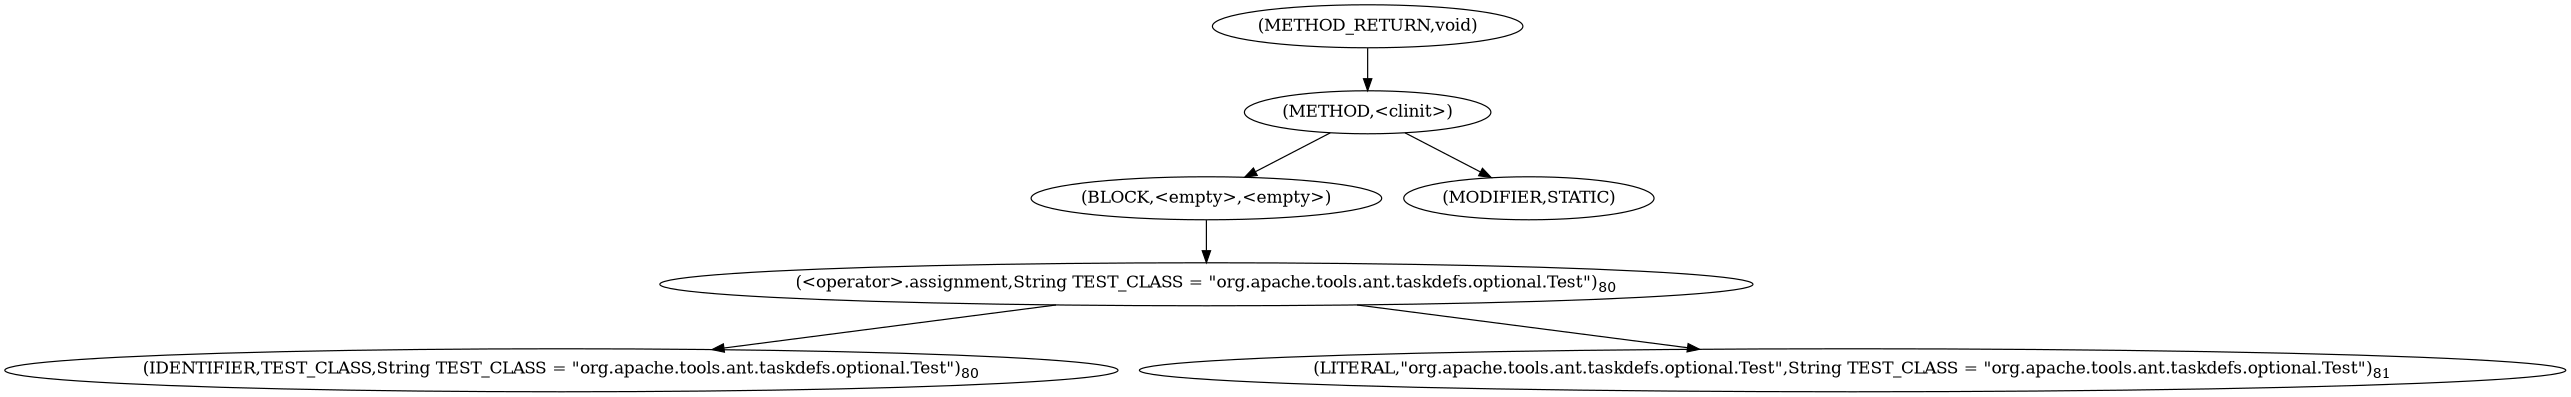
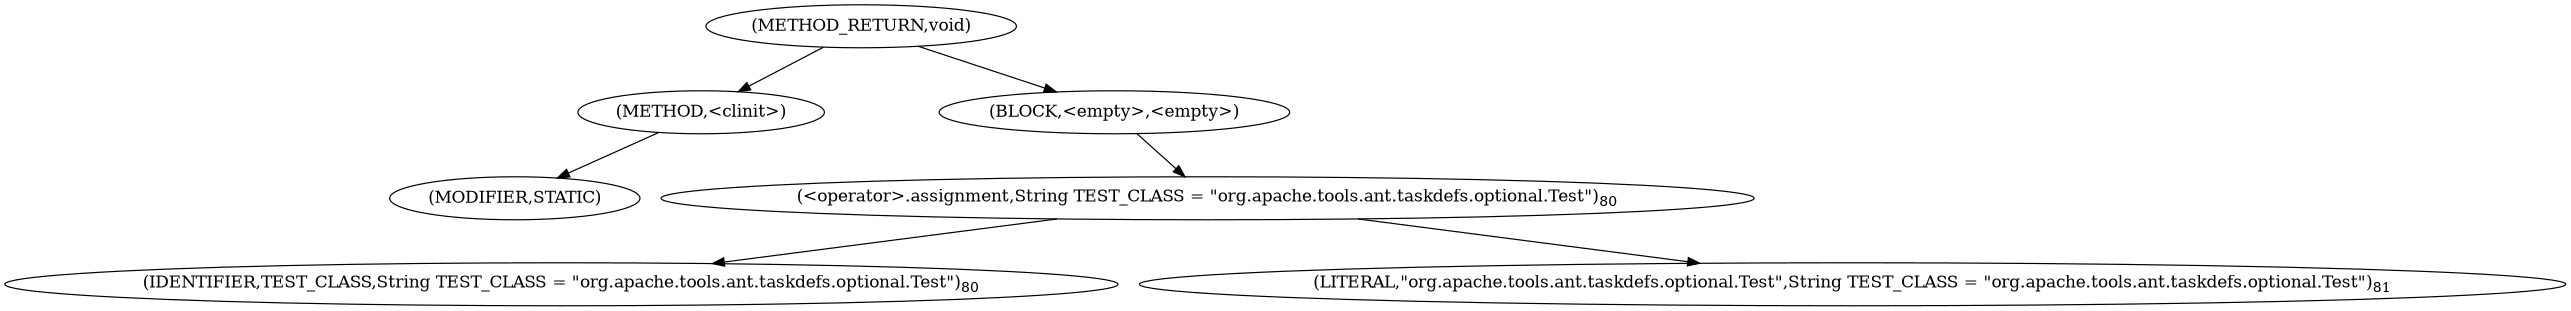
(1293, 152) -> (982, 67)
